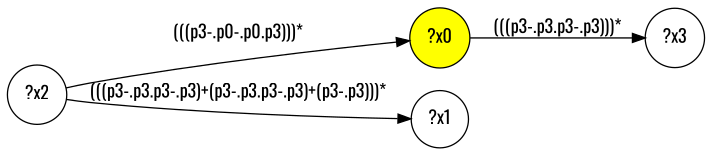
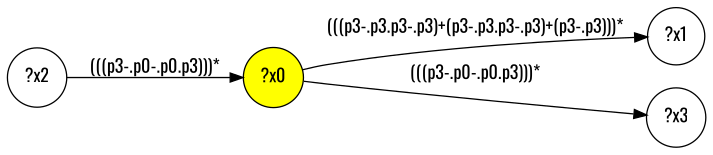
(558, 28) -> (475, 74)
(232, 113) -> (468, 48)
